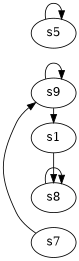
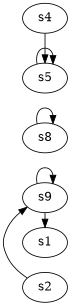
none -> (45, 18)
(54, 163) -> none
(54, 243) -> (45, 287)
